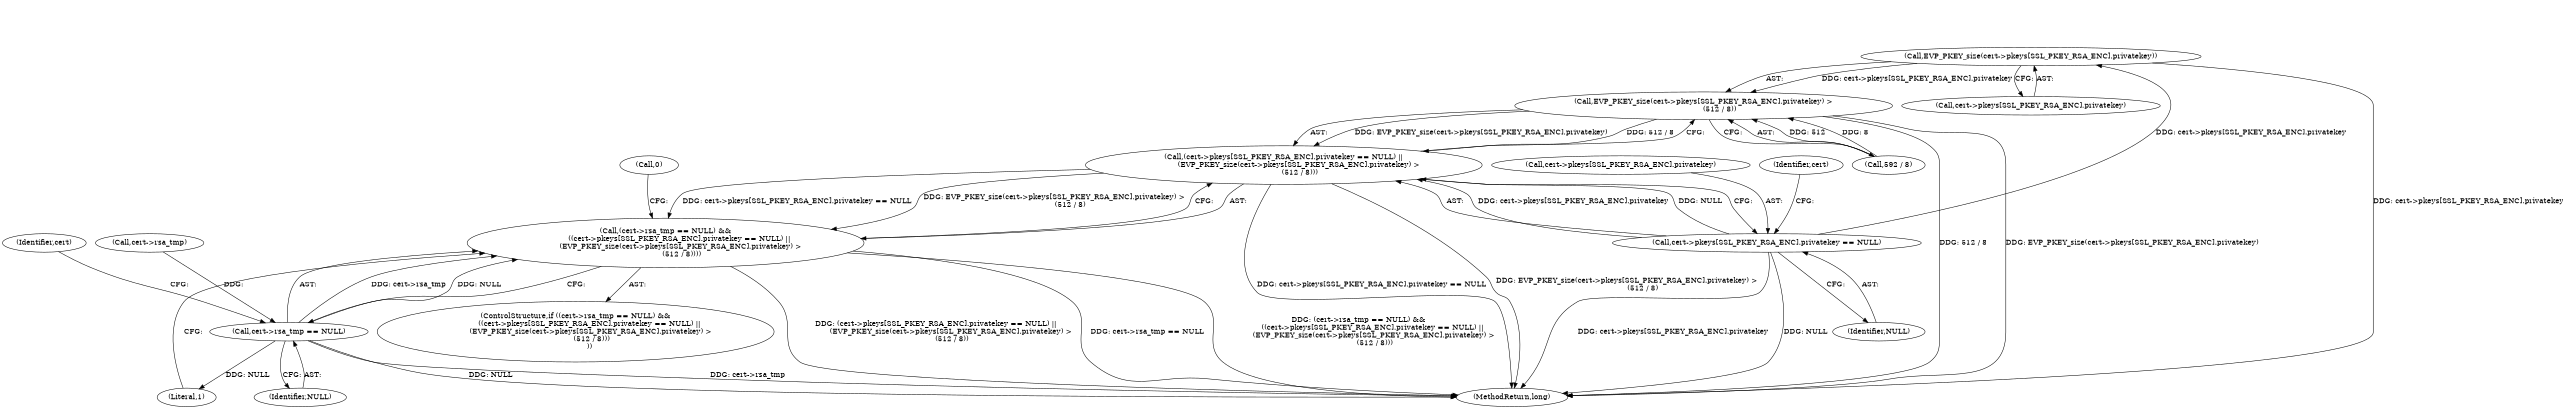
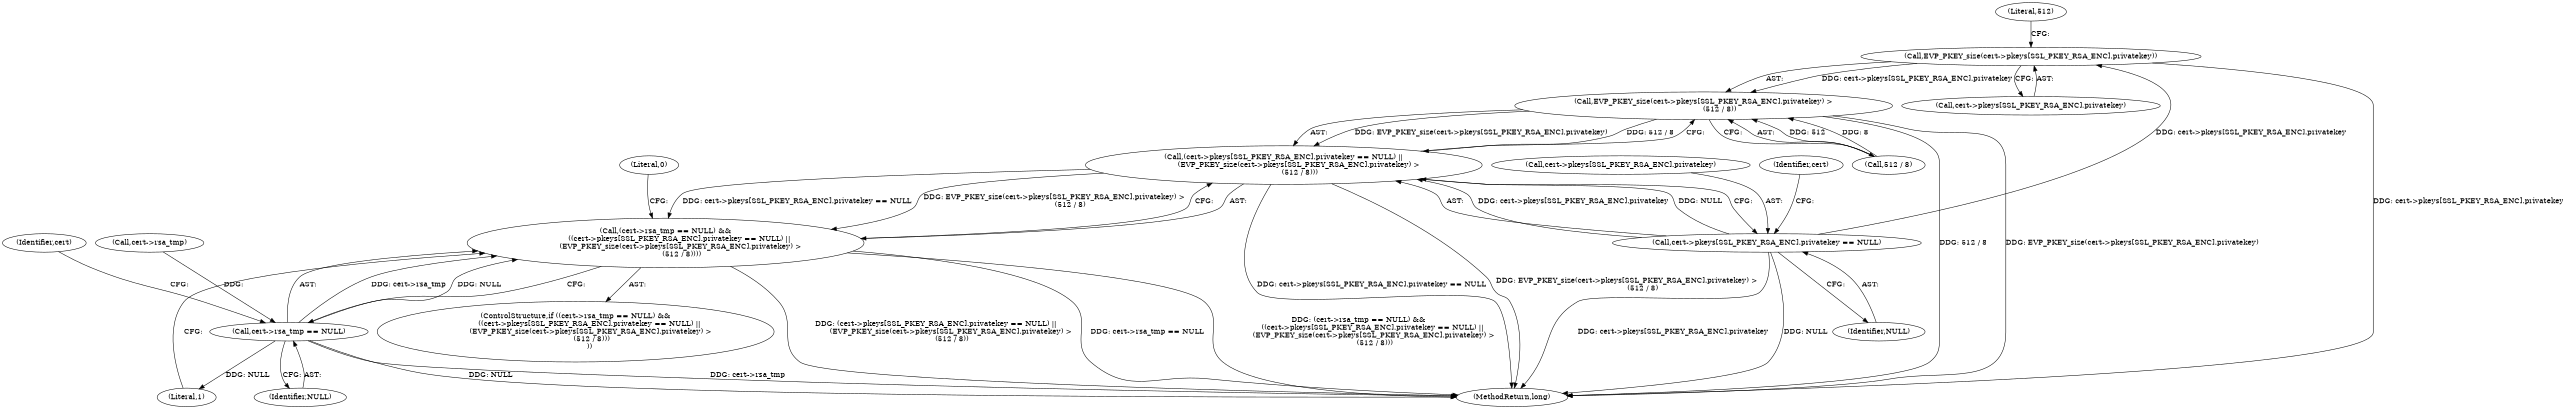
none -> (2031, 12)
(649, 165) -> (649, 165)
(1889, 165) -> (1889, 165)
